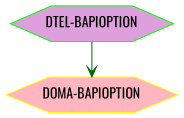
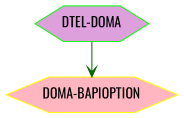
(92, 24) -> (92, 24)
